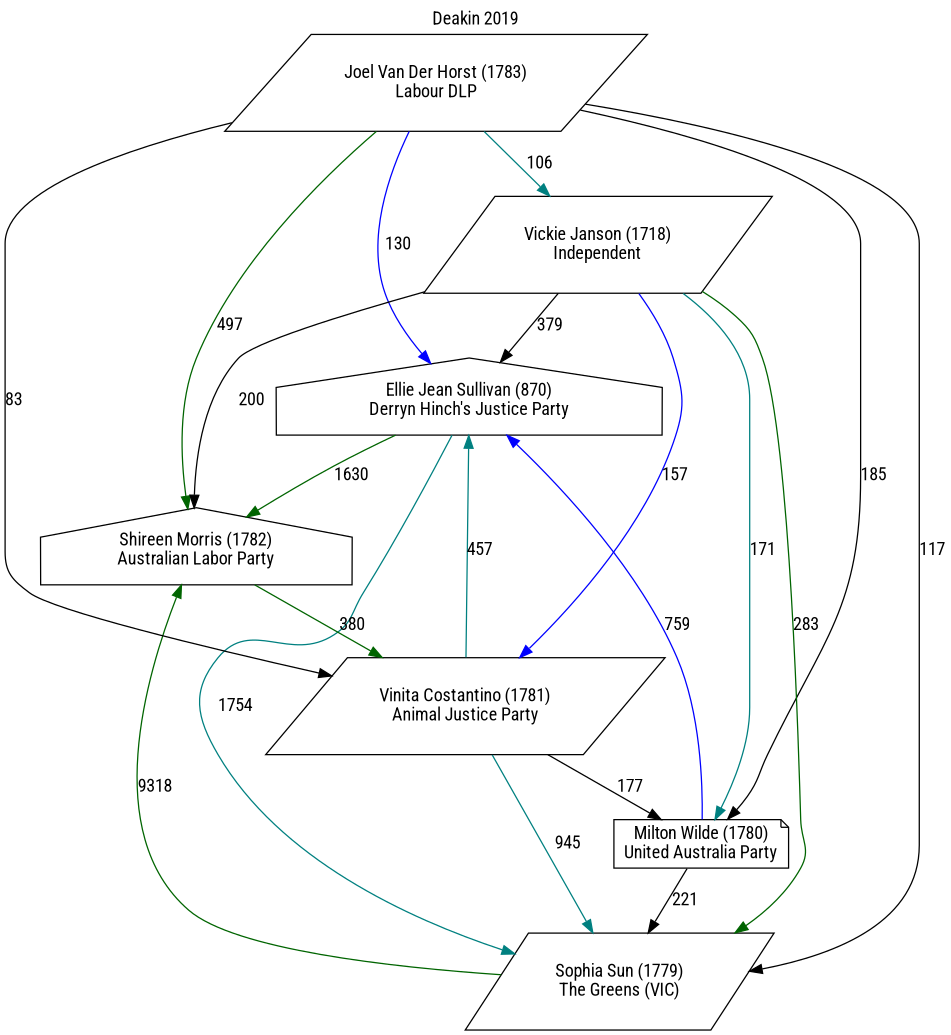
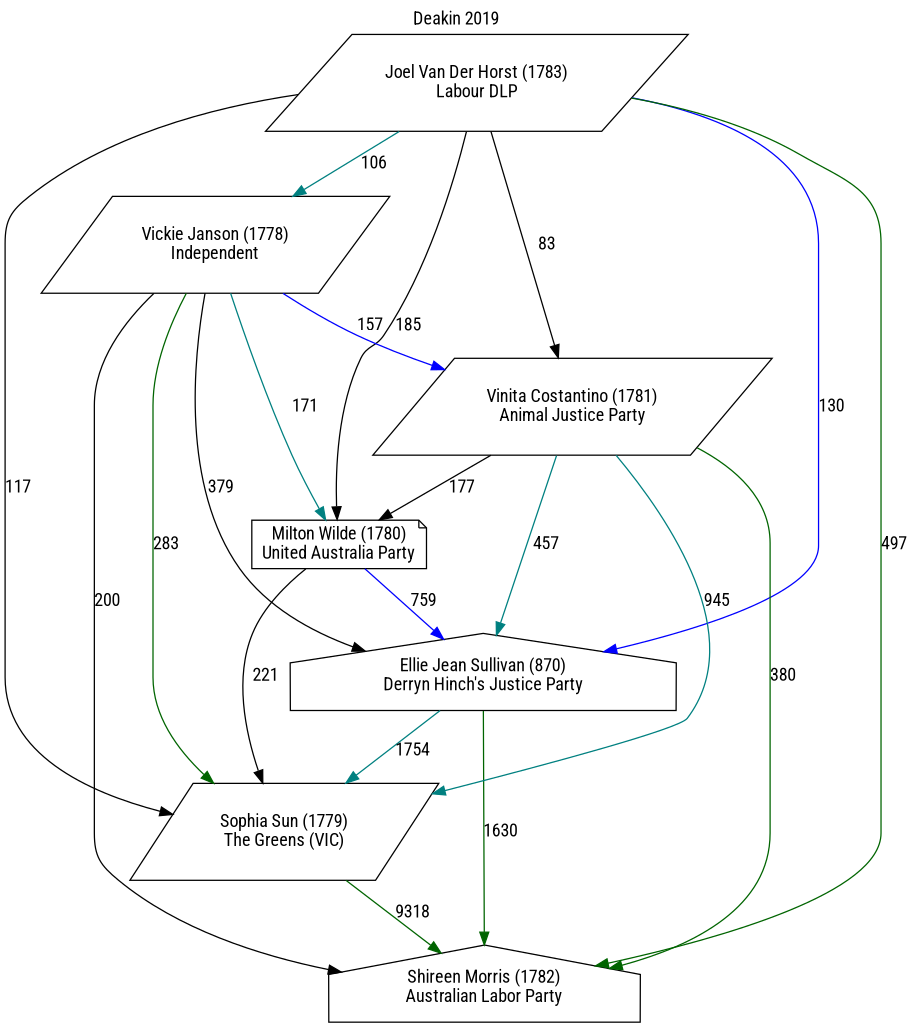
(598, 245) -> (215, 245)
(313, 618) -> (770, 732)
